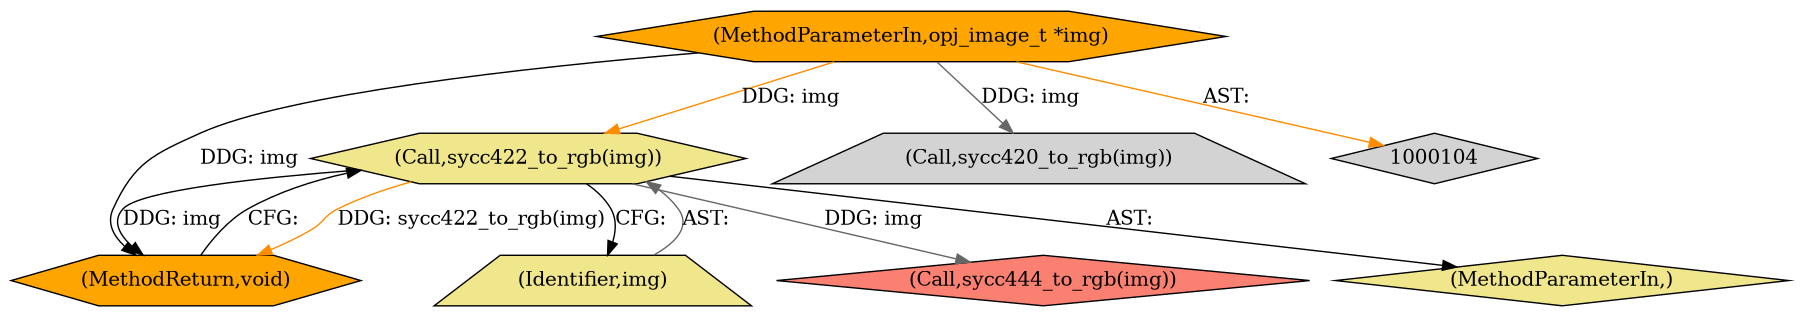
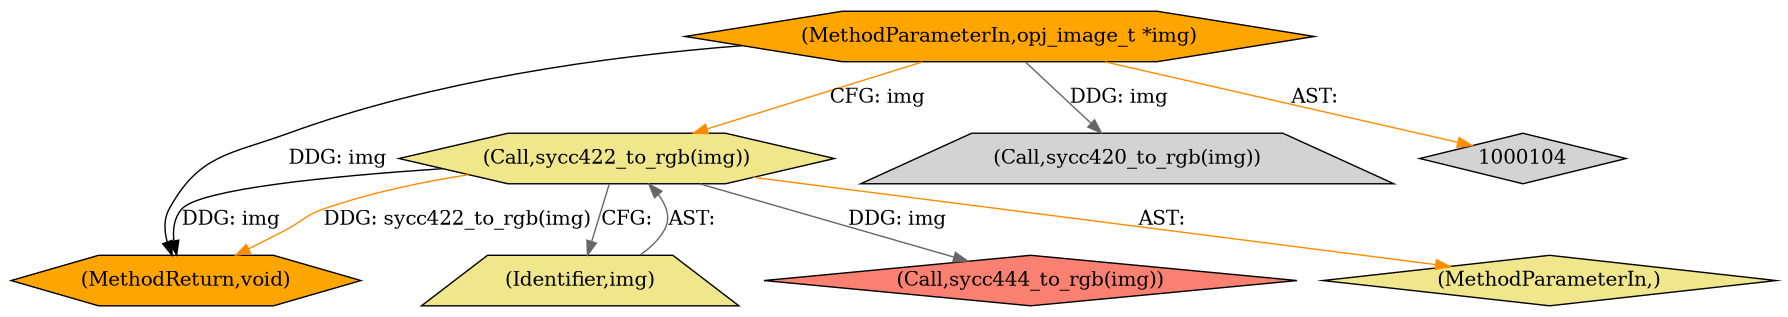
(791, 97) -> (878, 97)
(265, 200) -> none
(611, 208) -> (600, 213)
(1056, 221) -> (1094, 221)
